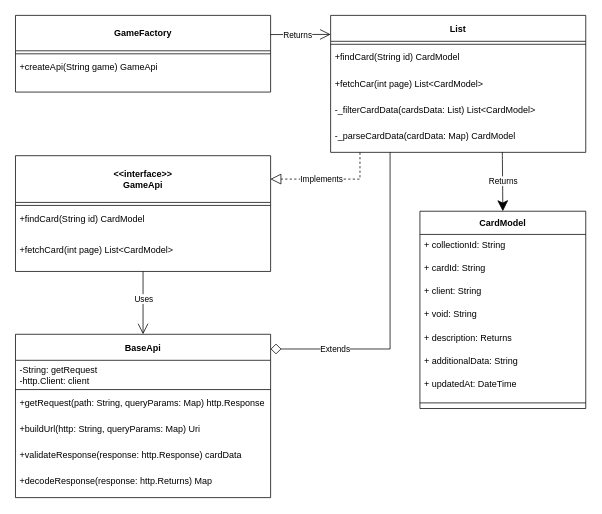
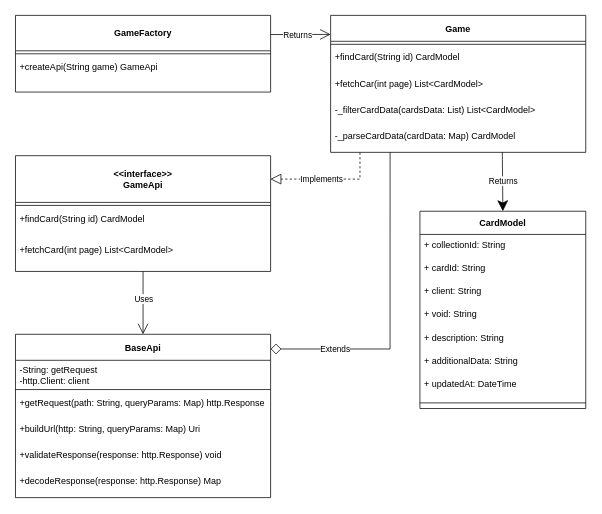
(458, 29) -> (458, 29)
(473, 337) -> (470, 337)
(141, 455) -> (130, 455)
(123, 481) -> (126, 481)
